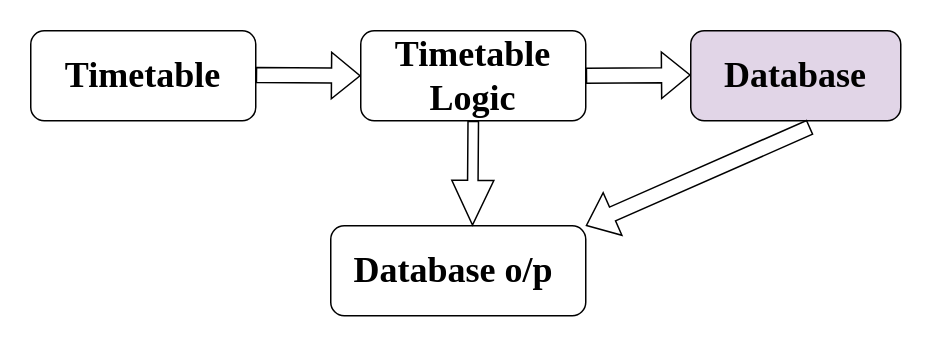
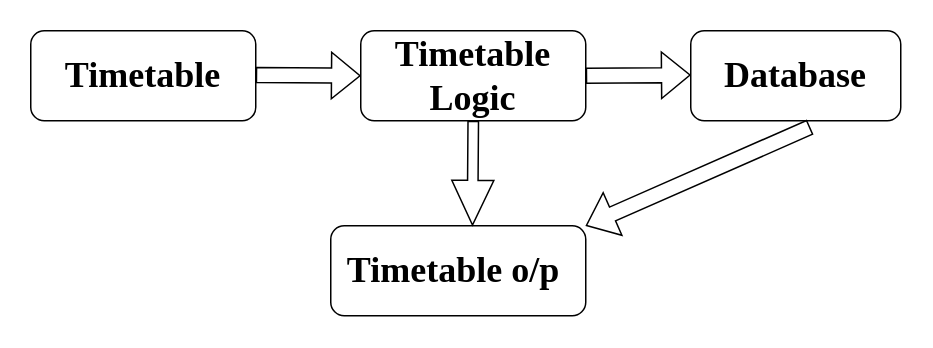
(796, 76) -> (796, 76)
(458, 271) -> (458, 271)
